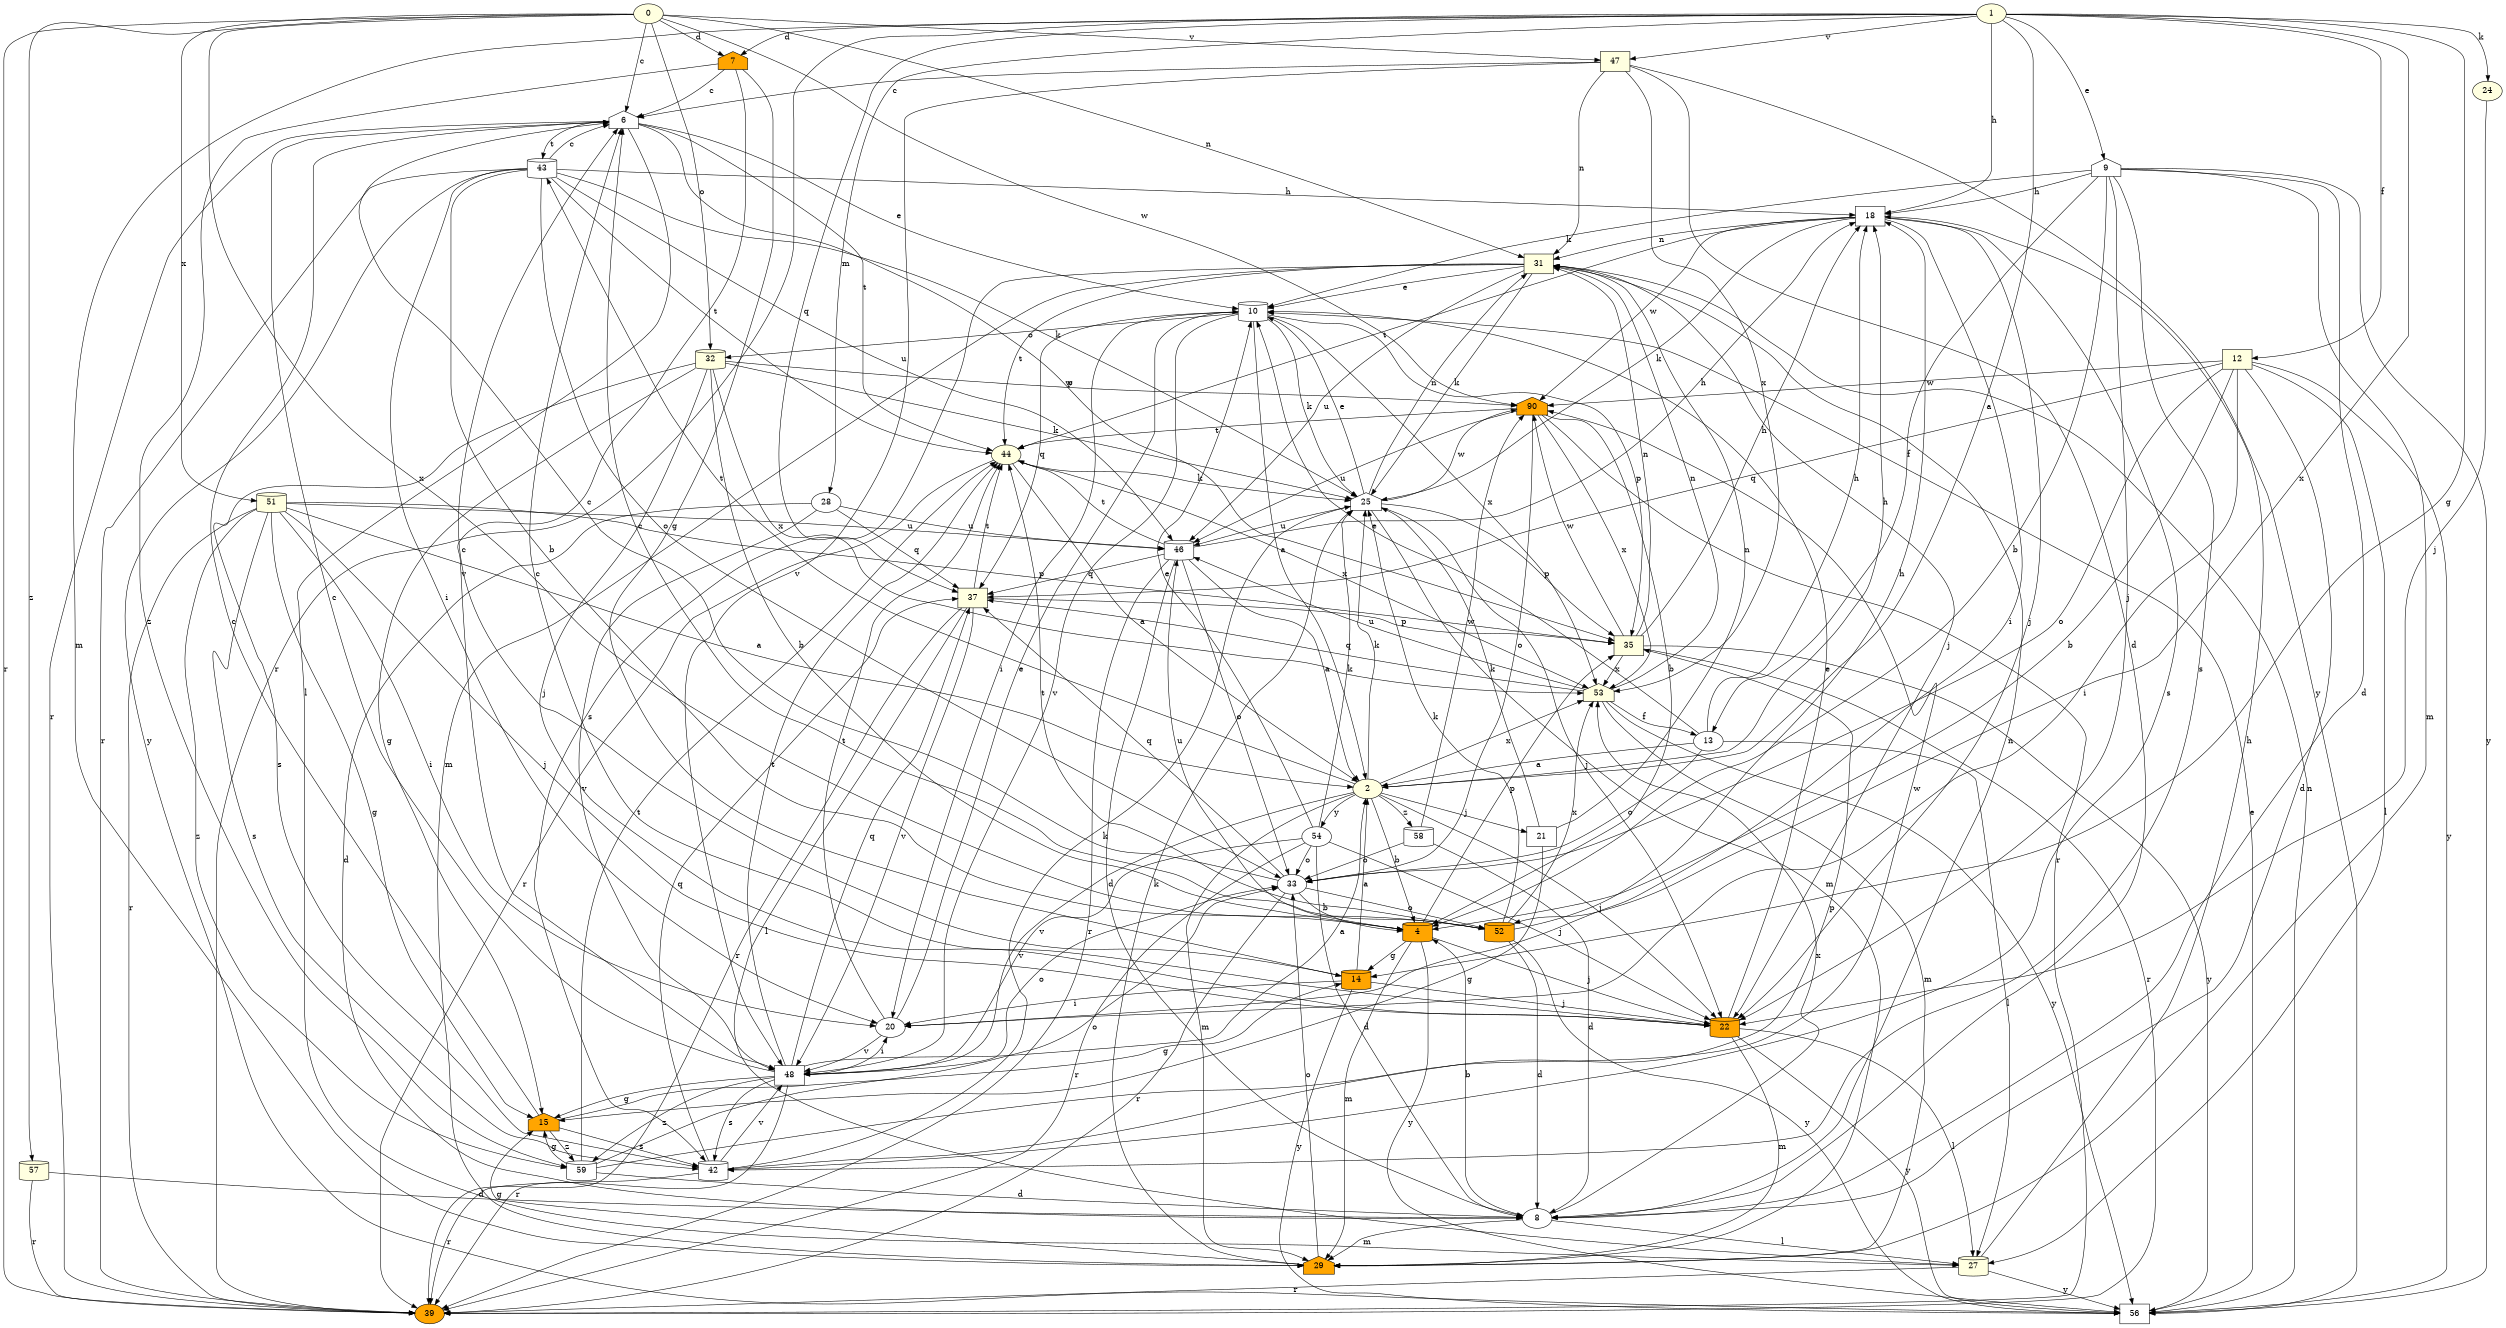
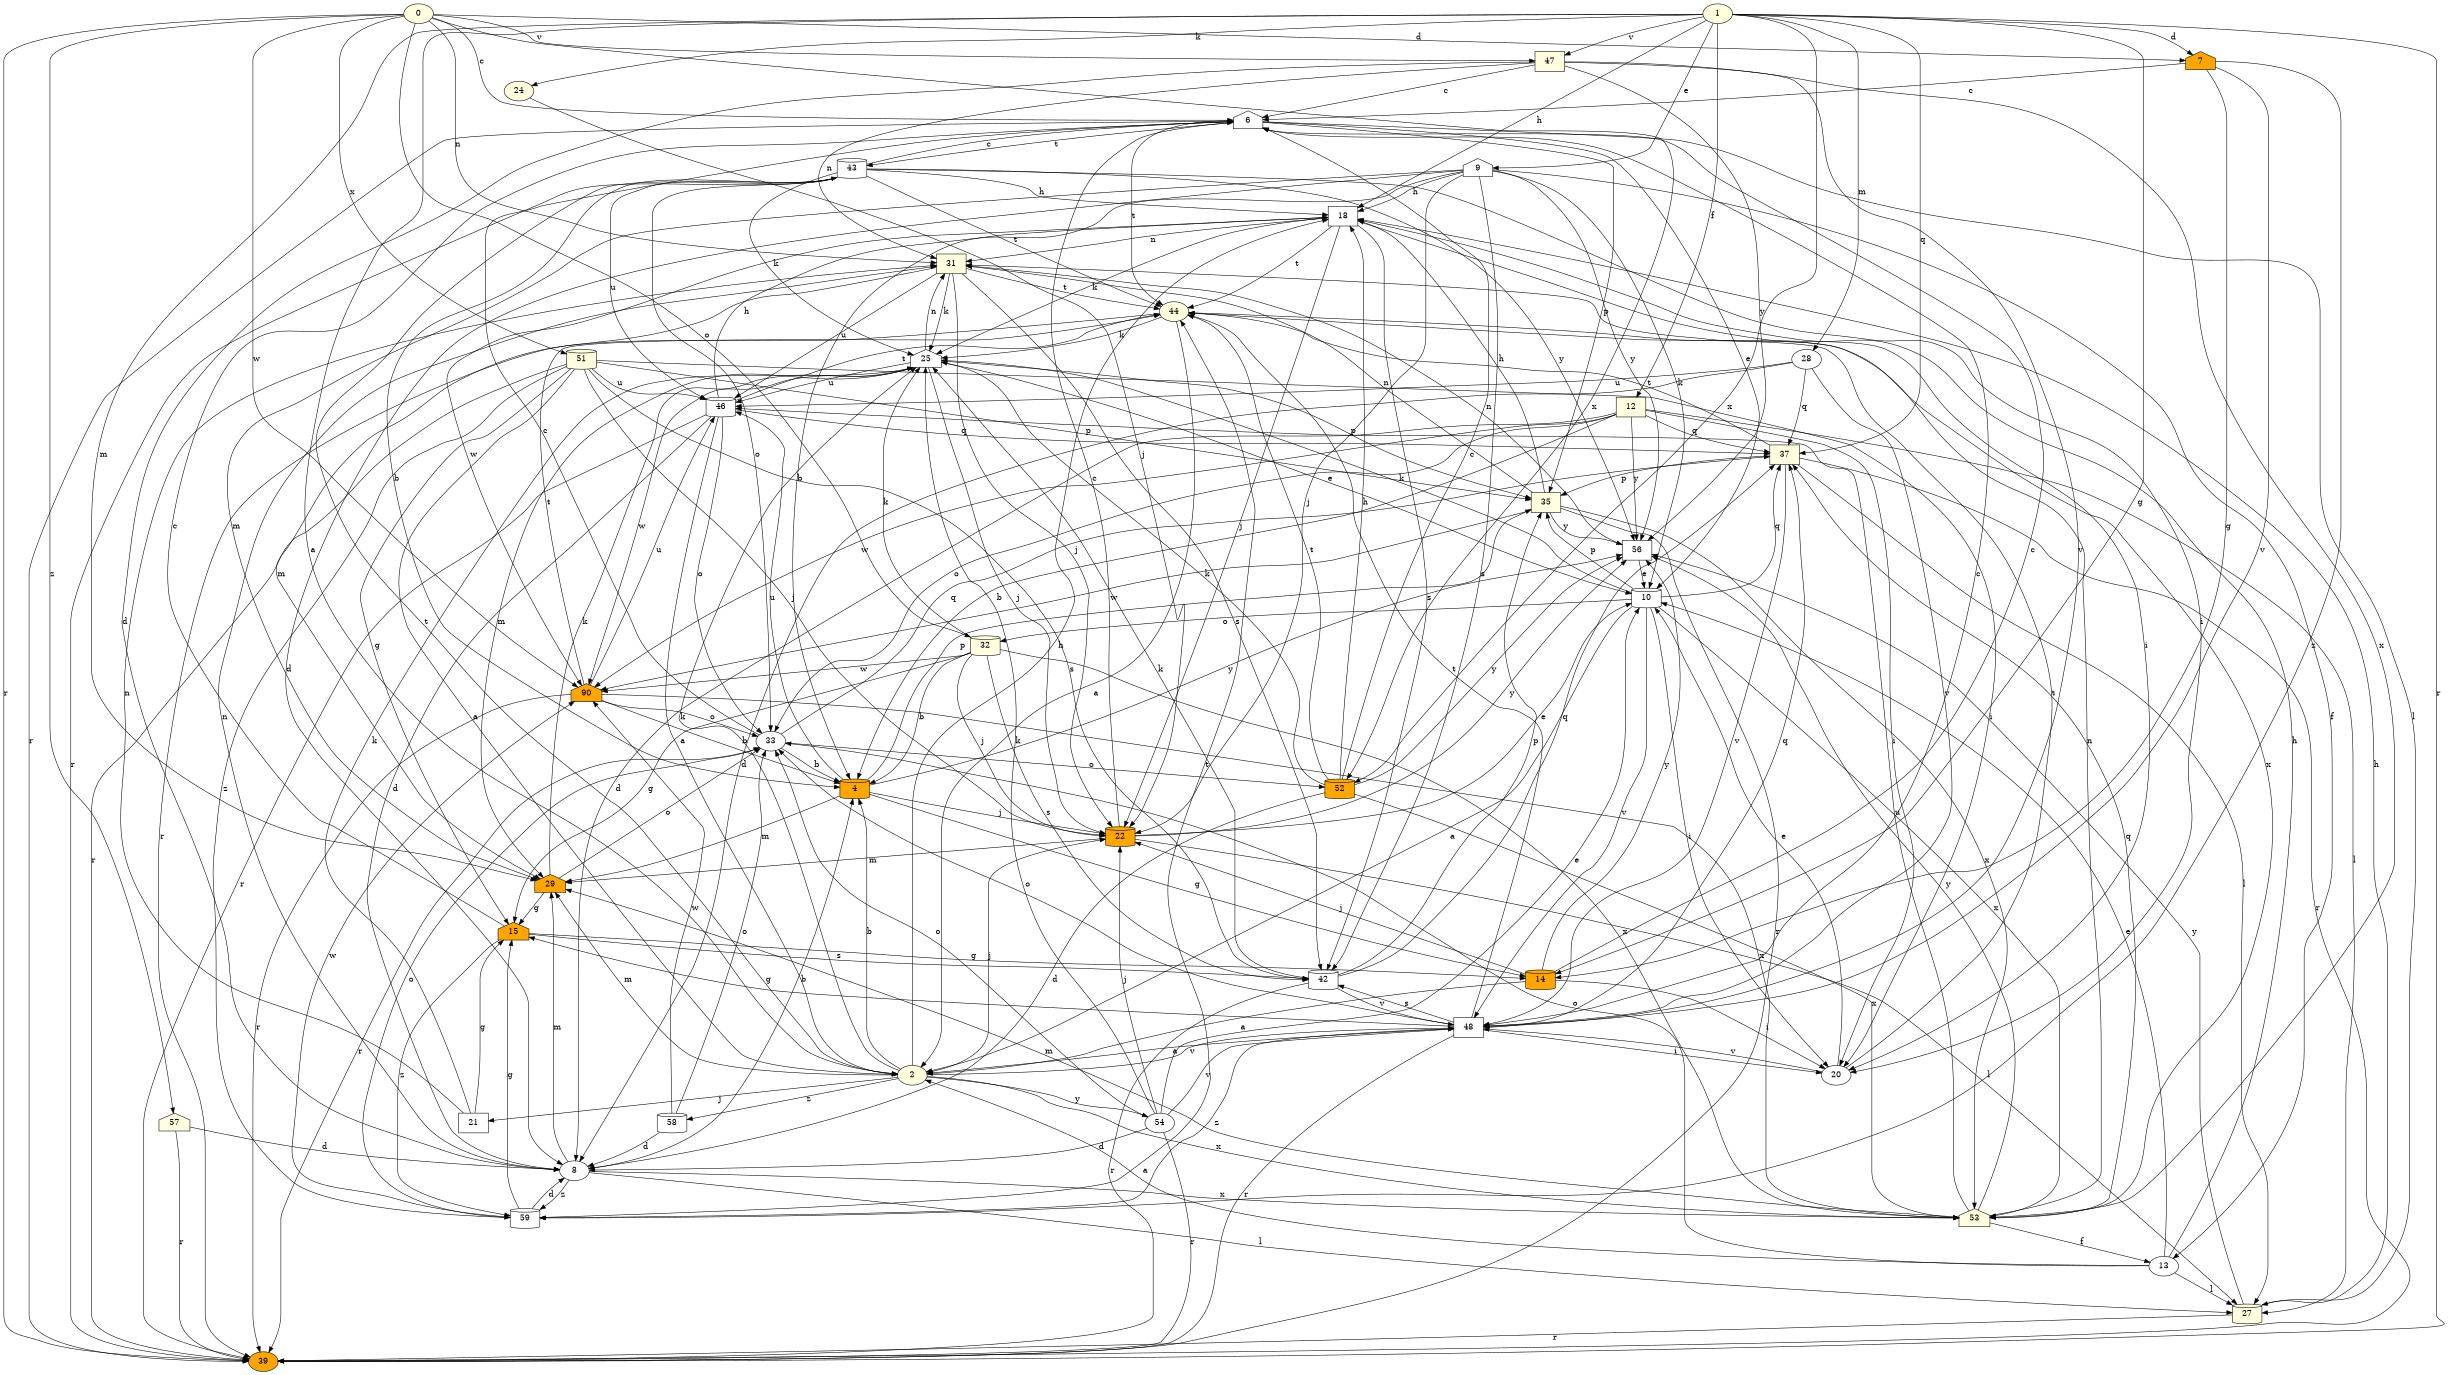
(1398, 284) -> none
(34, 1171) -> (174, 1123)
none -> (558, 1194)
